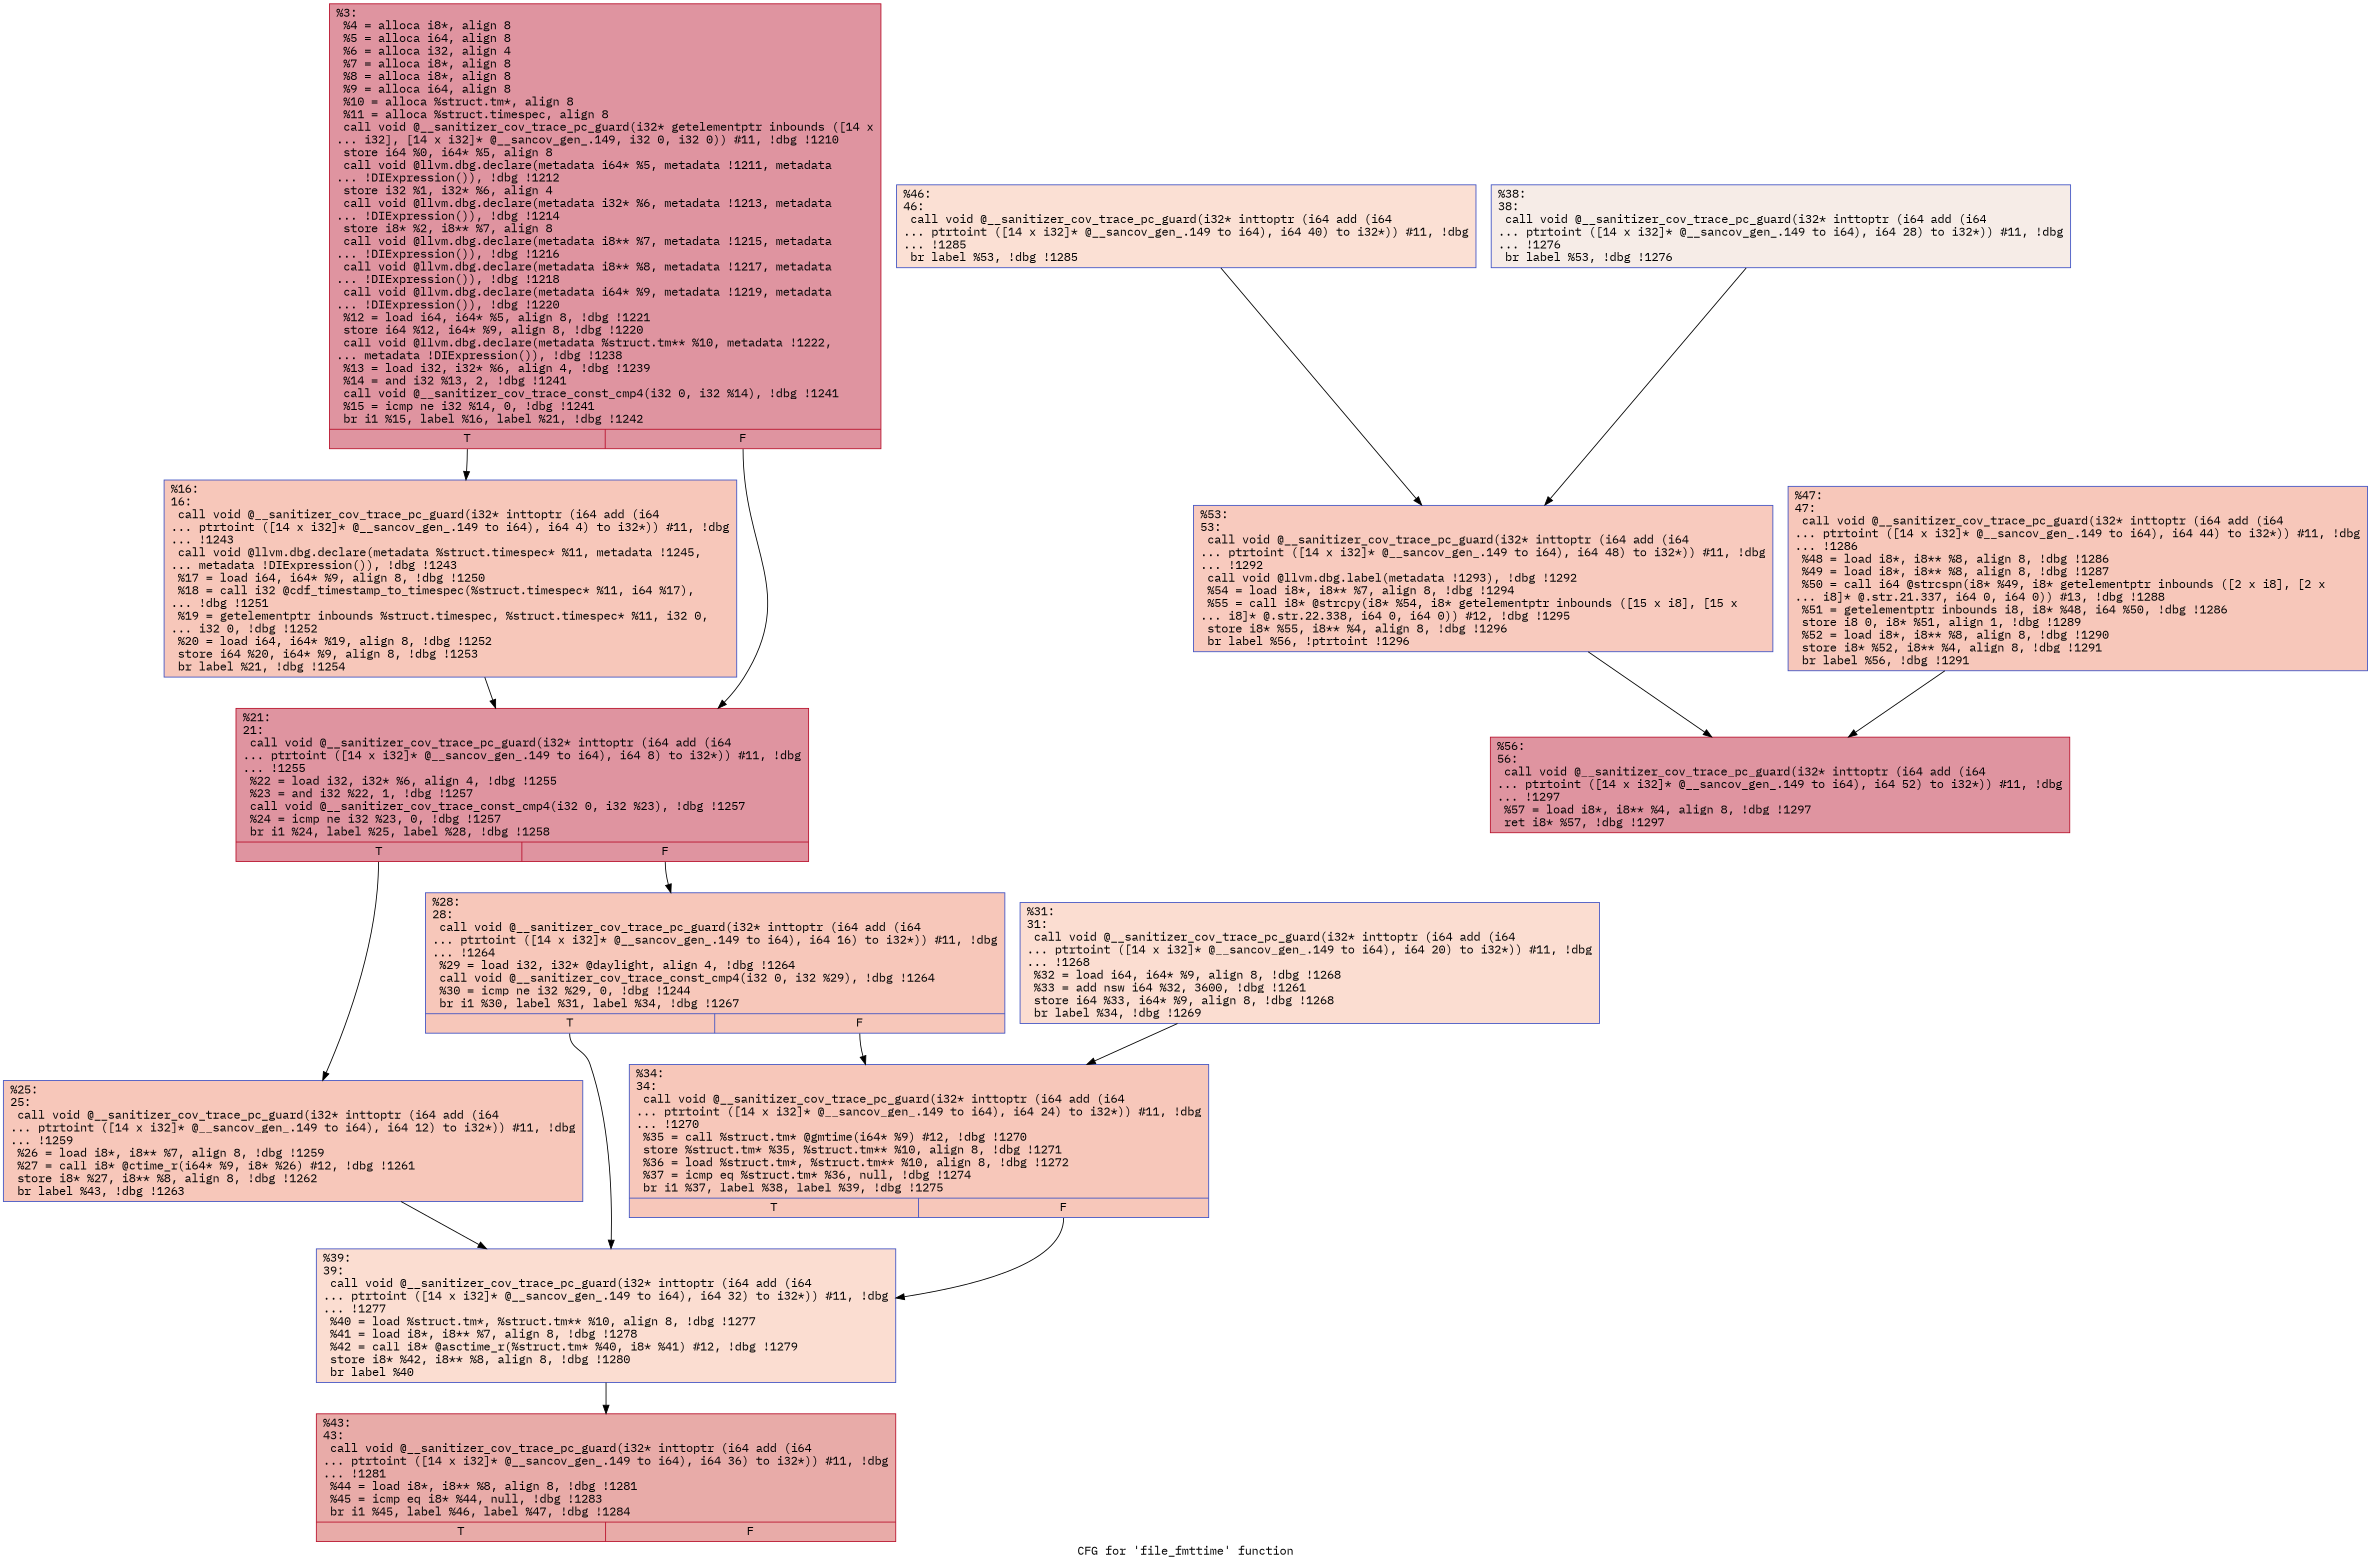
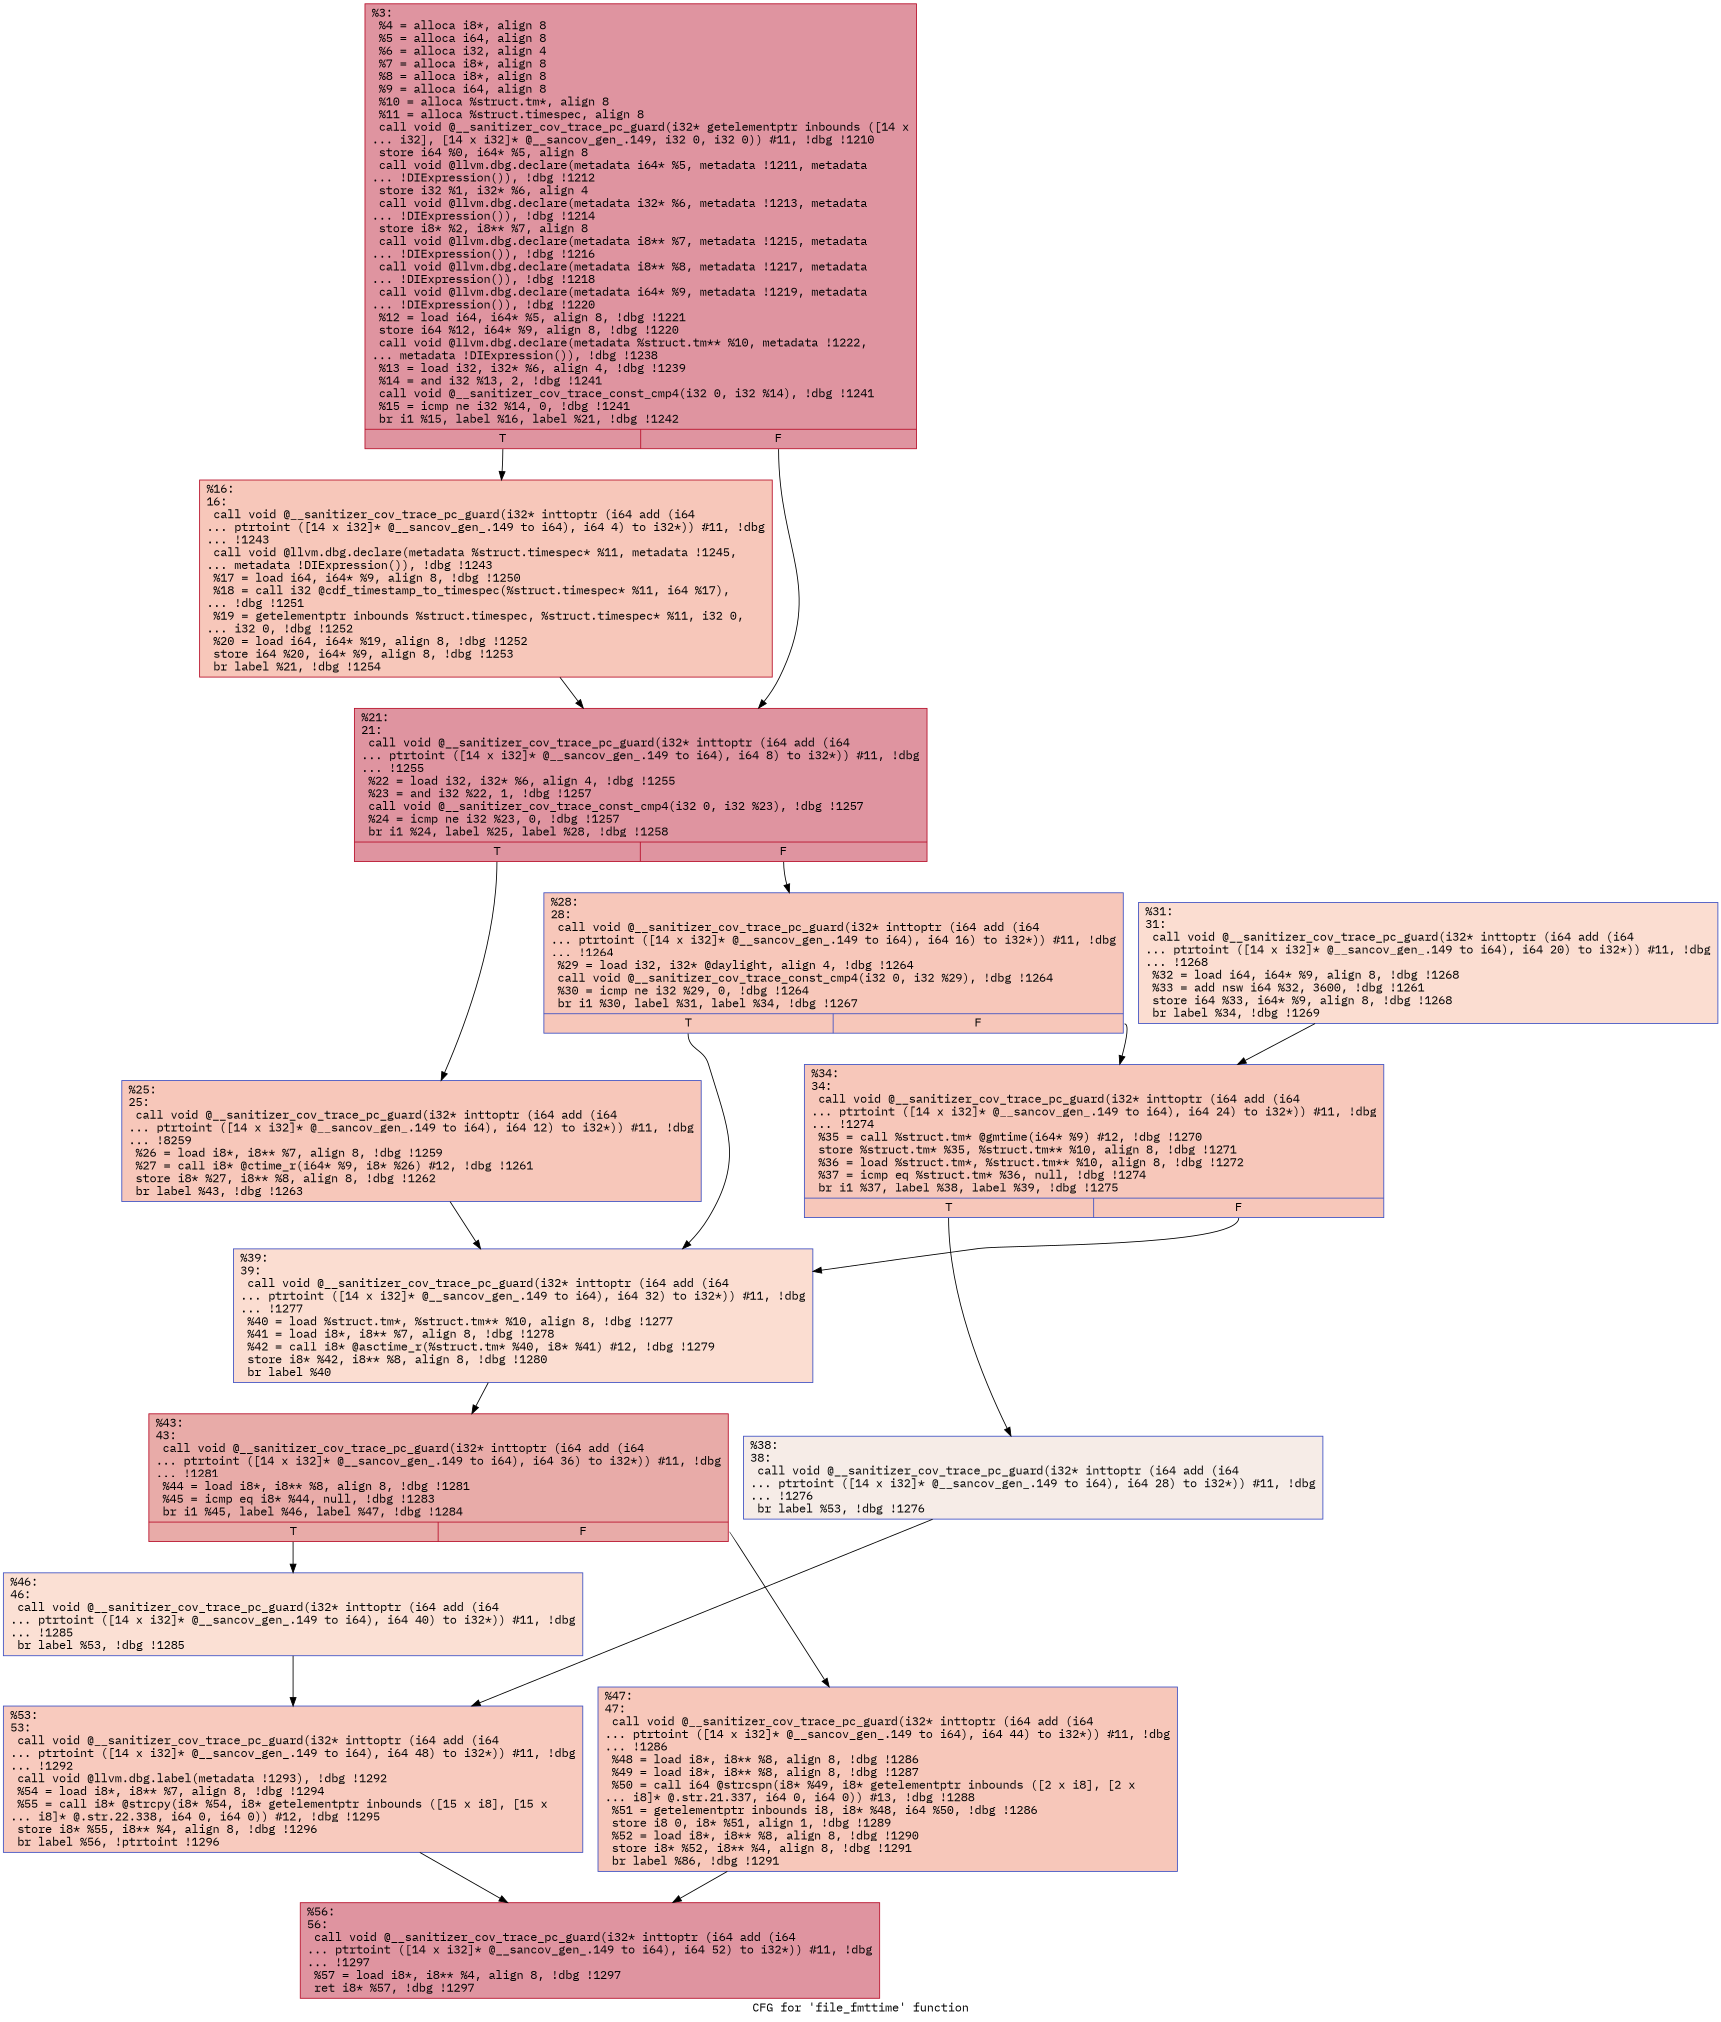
(450, 579) -> (486, 579)
(1882, 661) -> (692, 1861)
(562, 991) -> (680, 991)
(668, 1125) -> (843, 1125)
(42, 1141) -> (160, 1141)
none -> (967, 1326)
none -> (293, 1553)
none -> (777, 1606)
